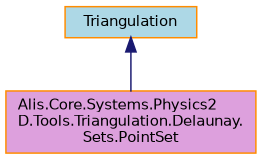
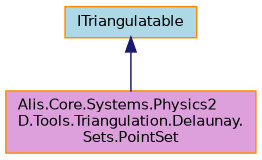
(131, 22) -> (131, 22)
